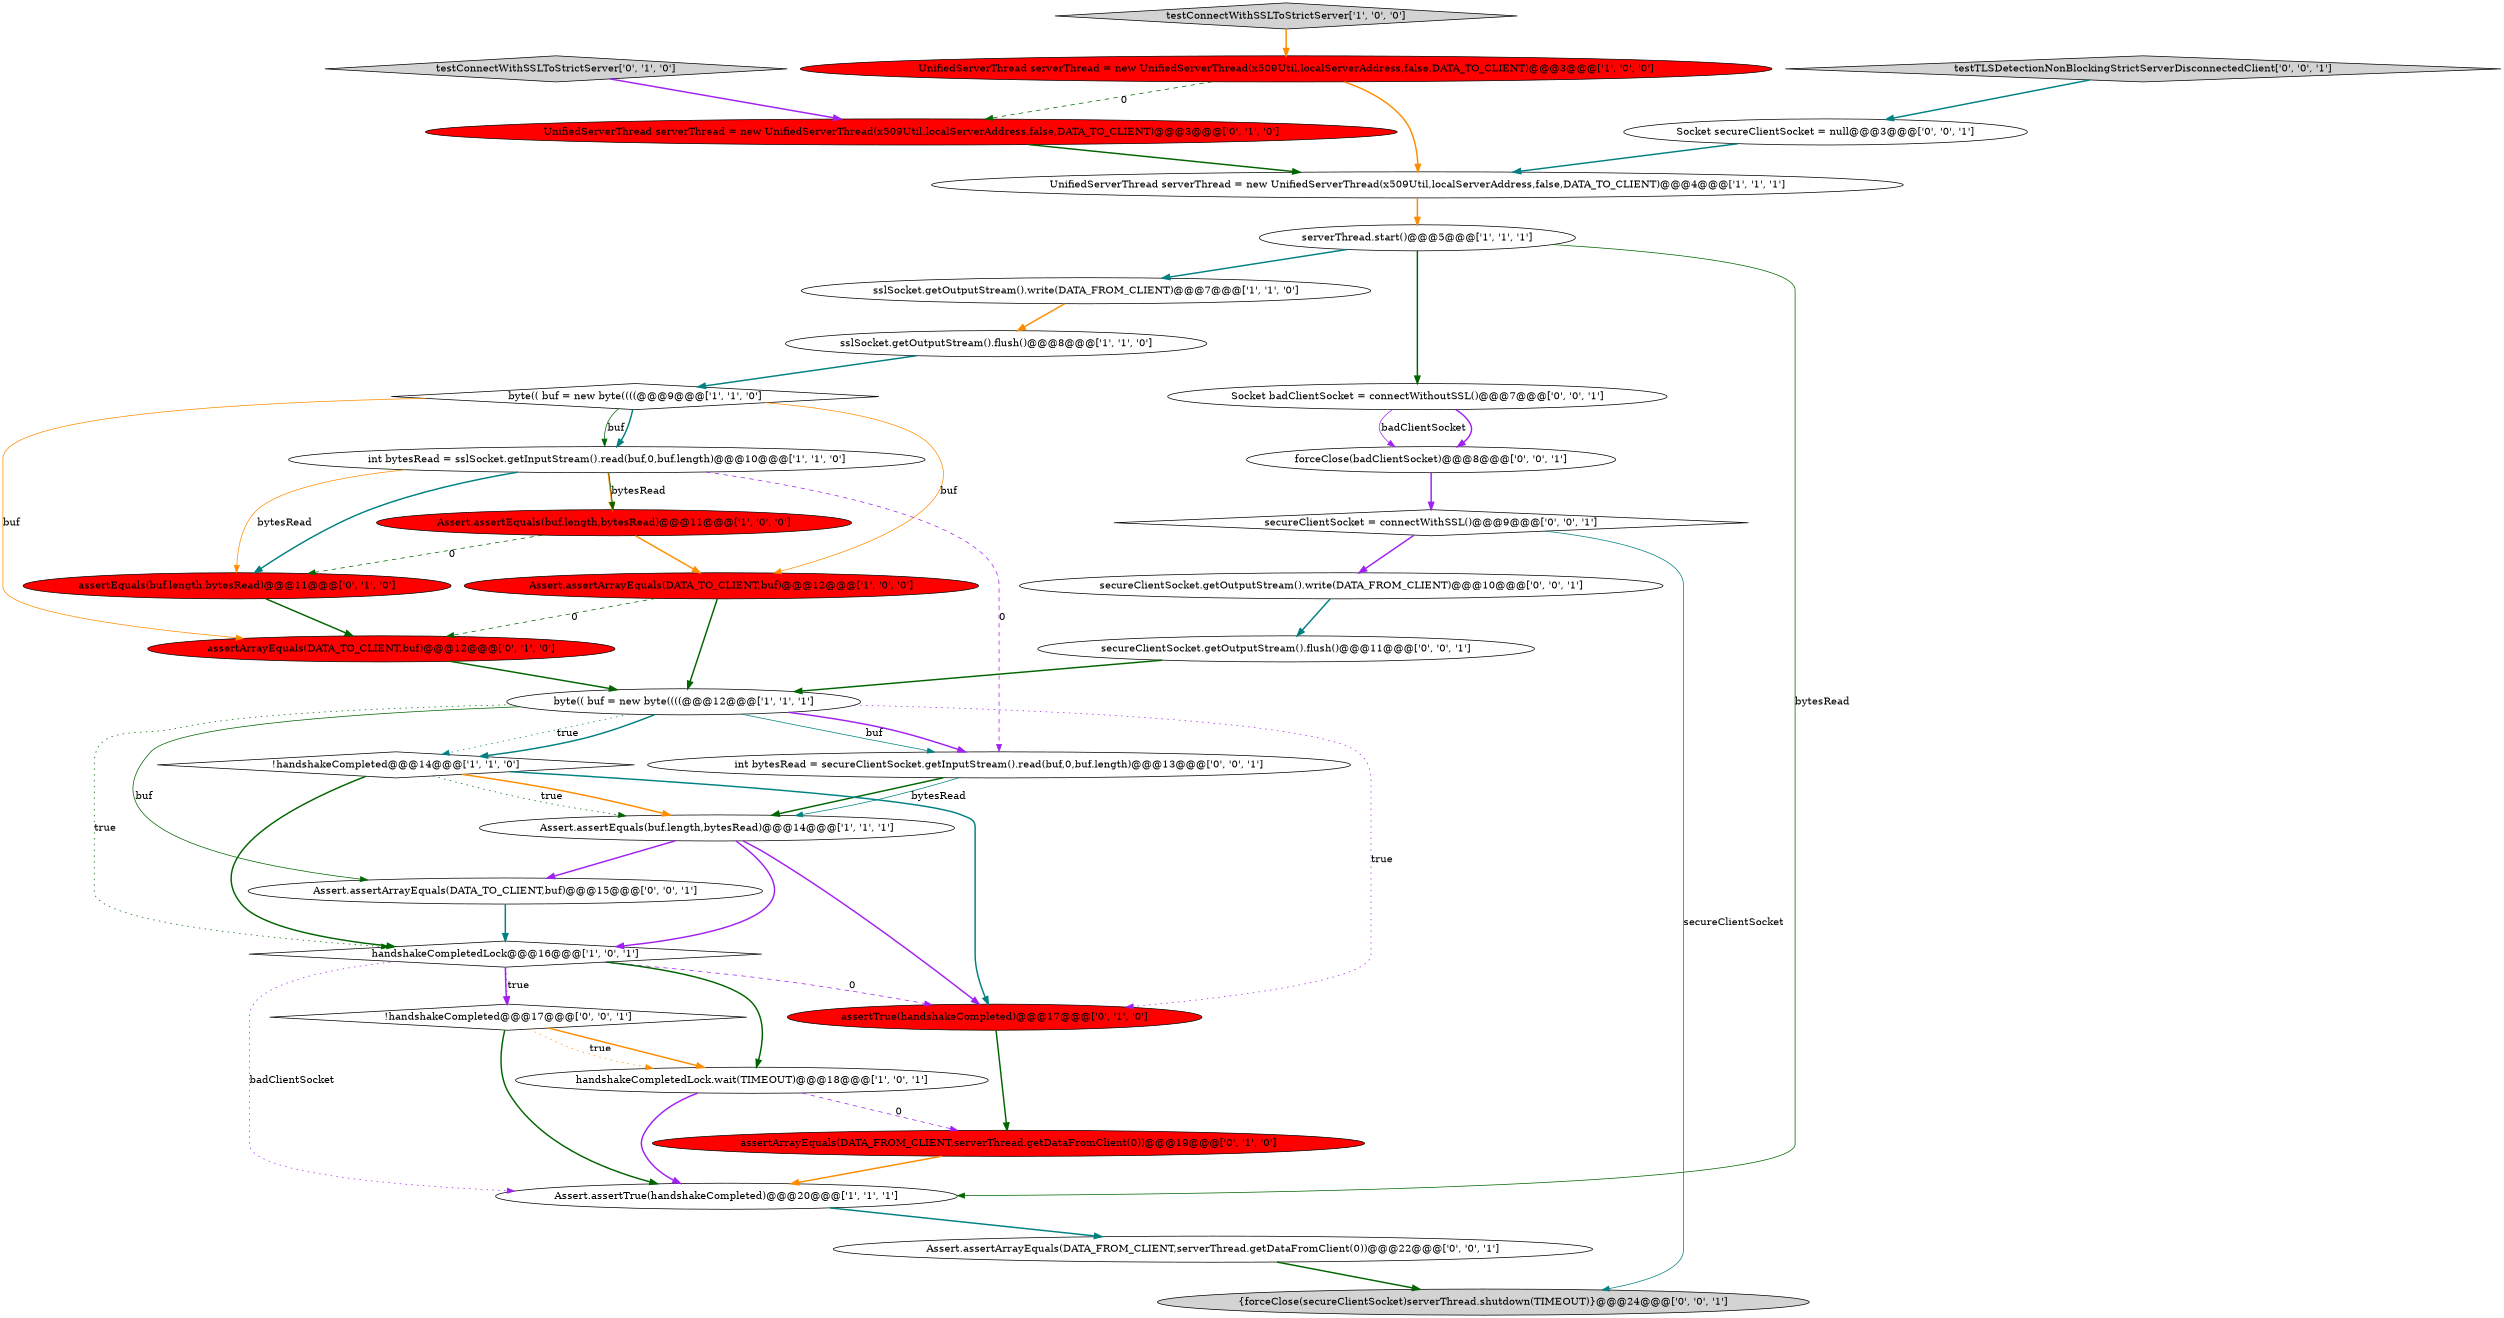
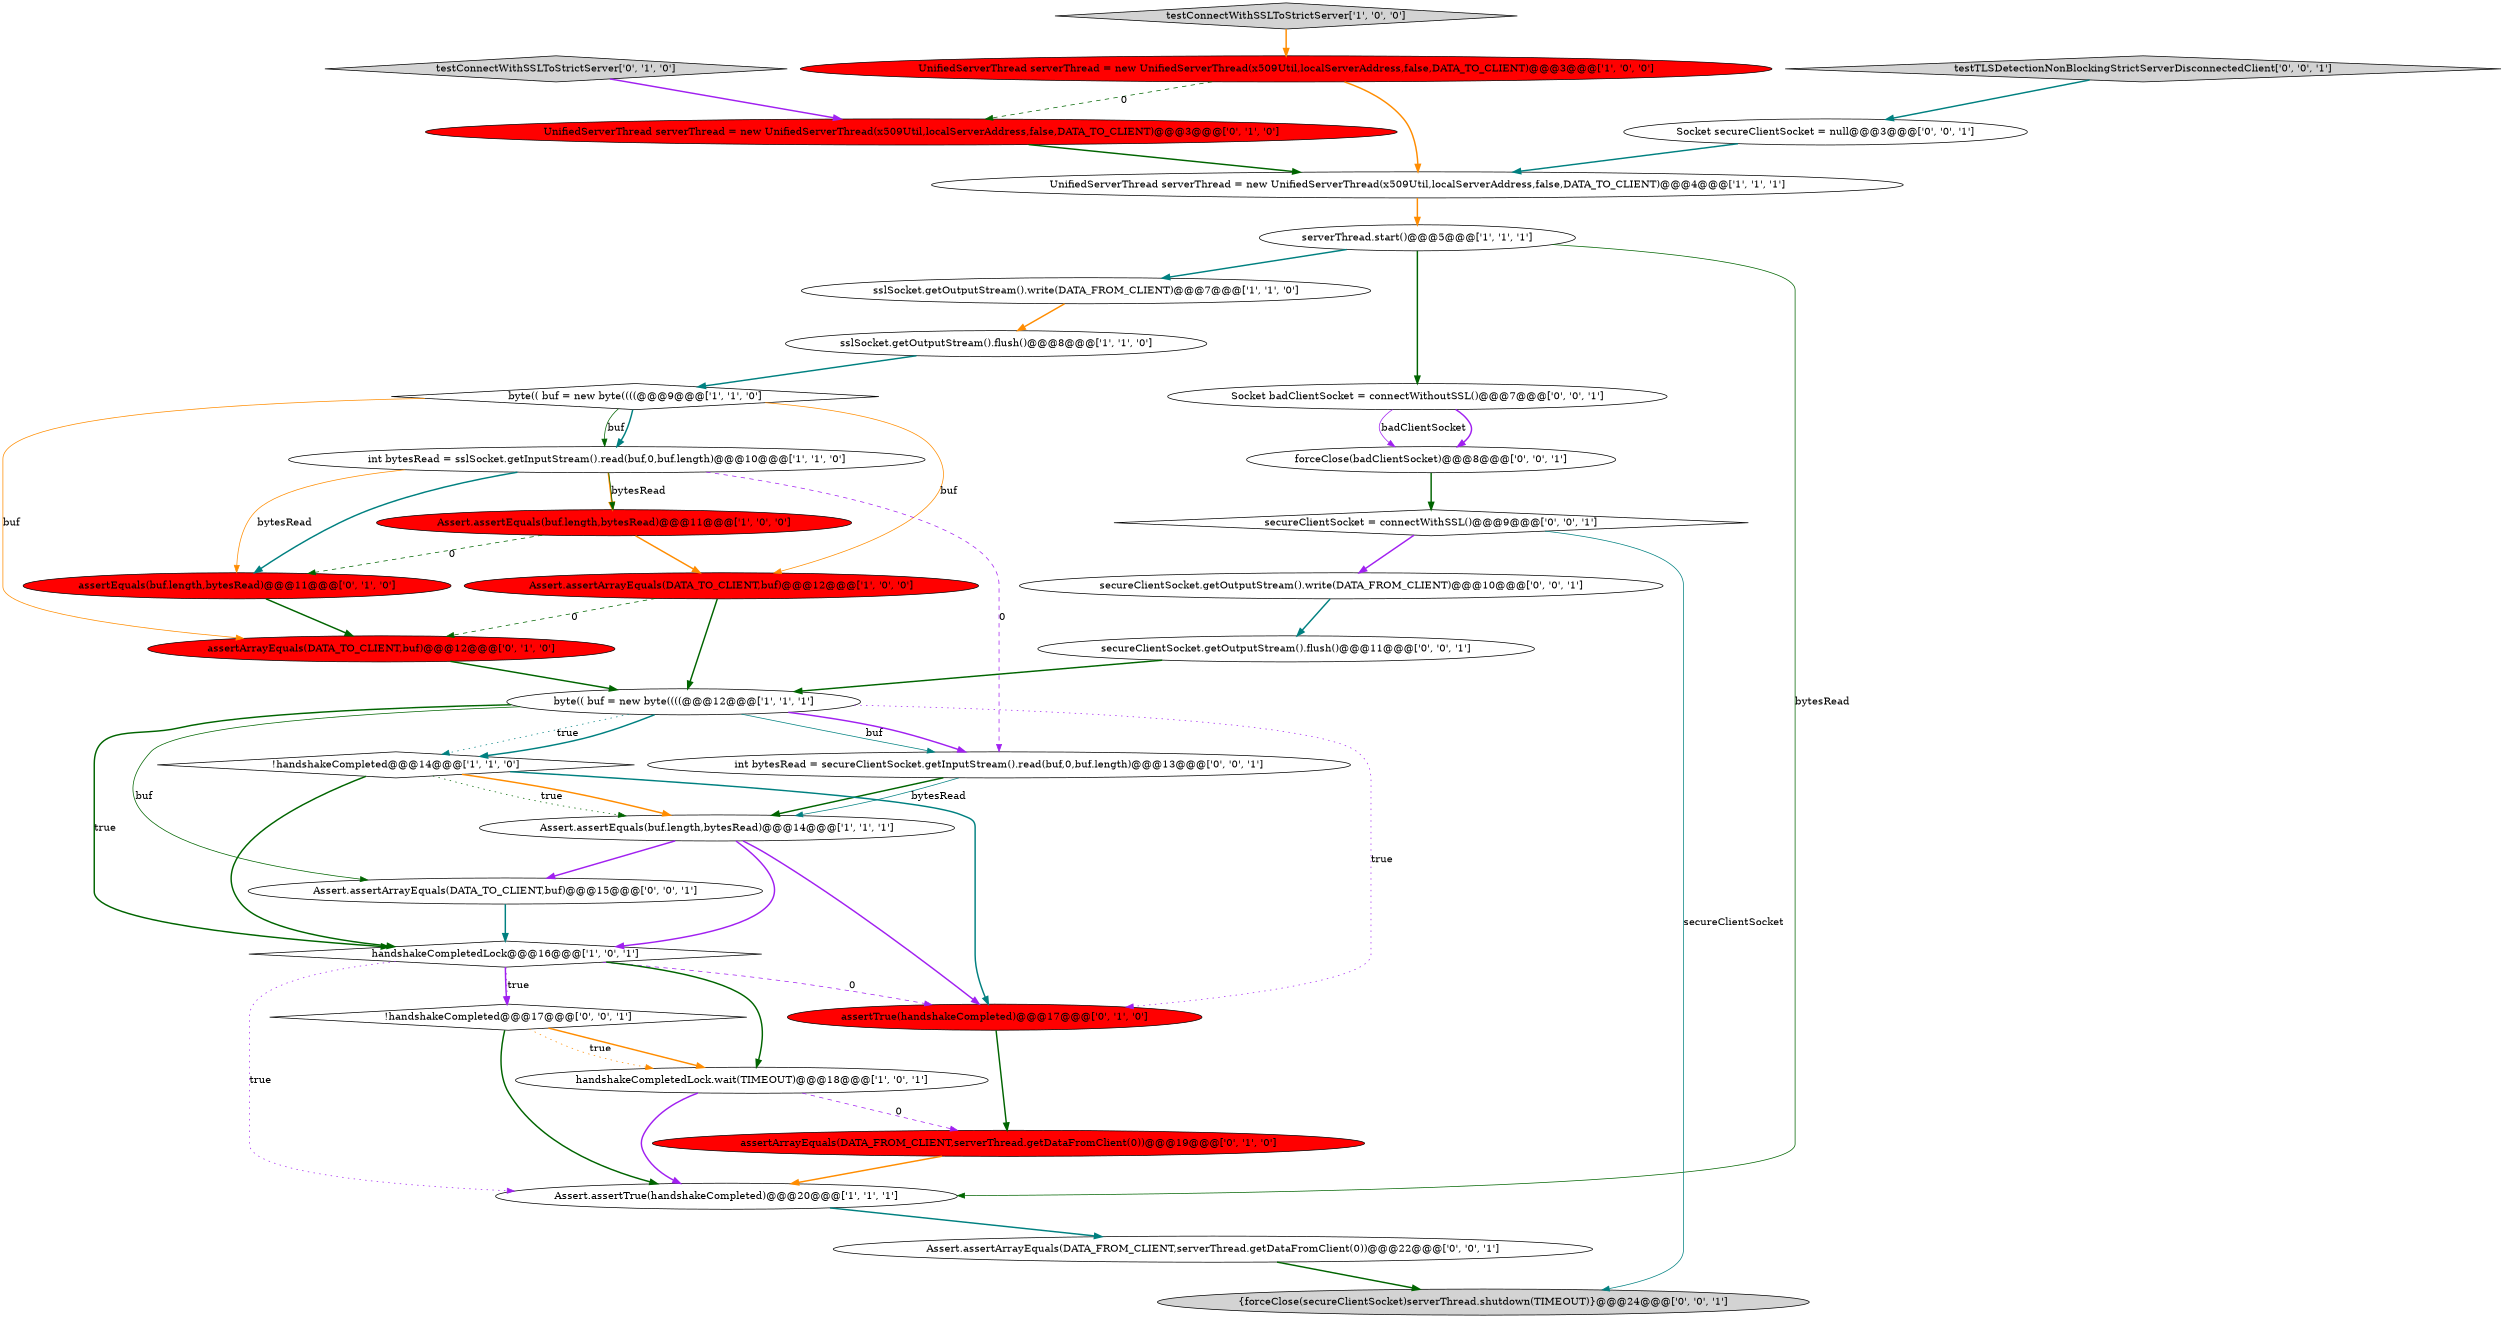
(1431, 488) -> (1431, 488)
(95, 758) -> (95, 758)
(292, 1080) -> (261, 1080)
